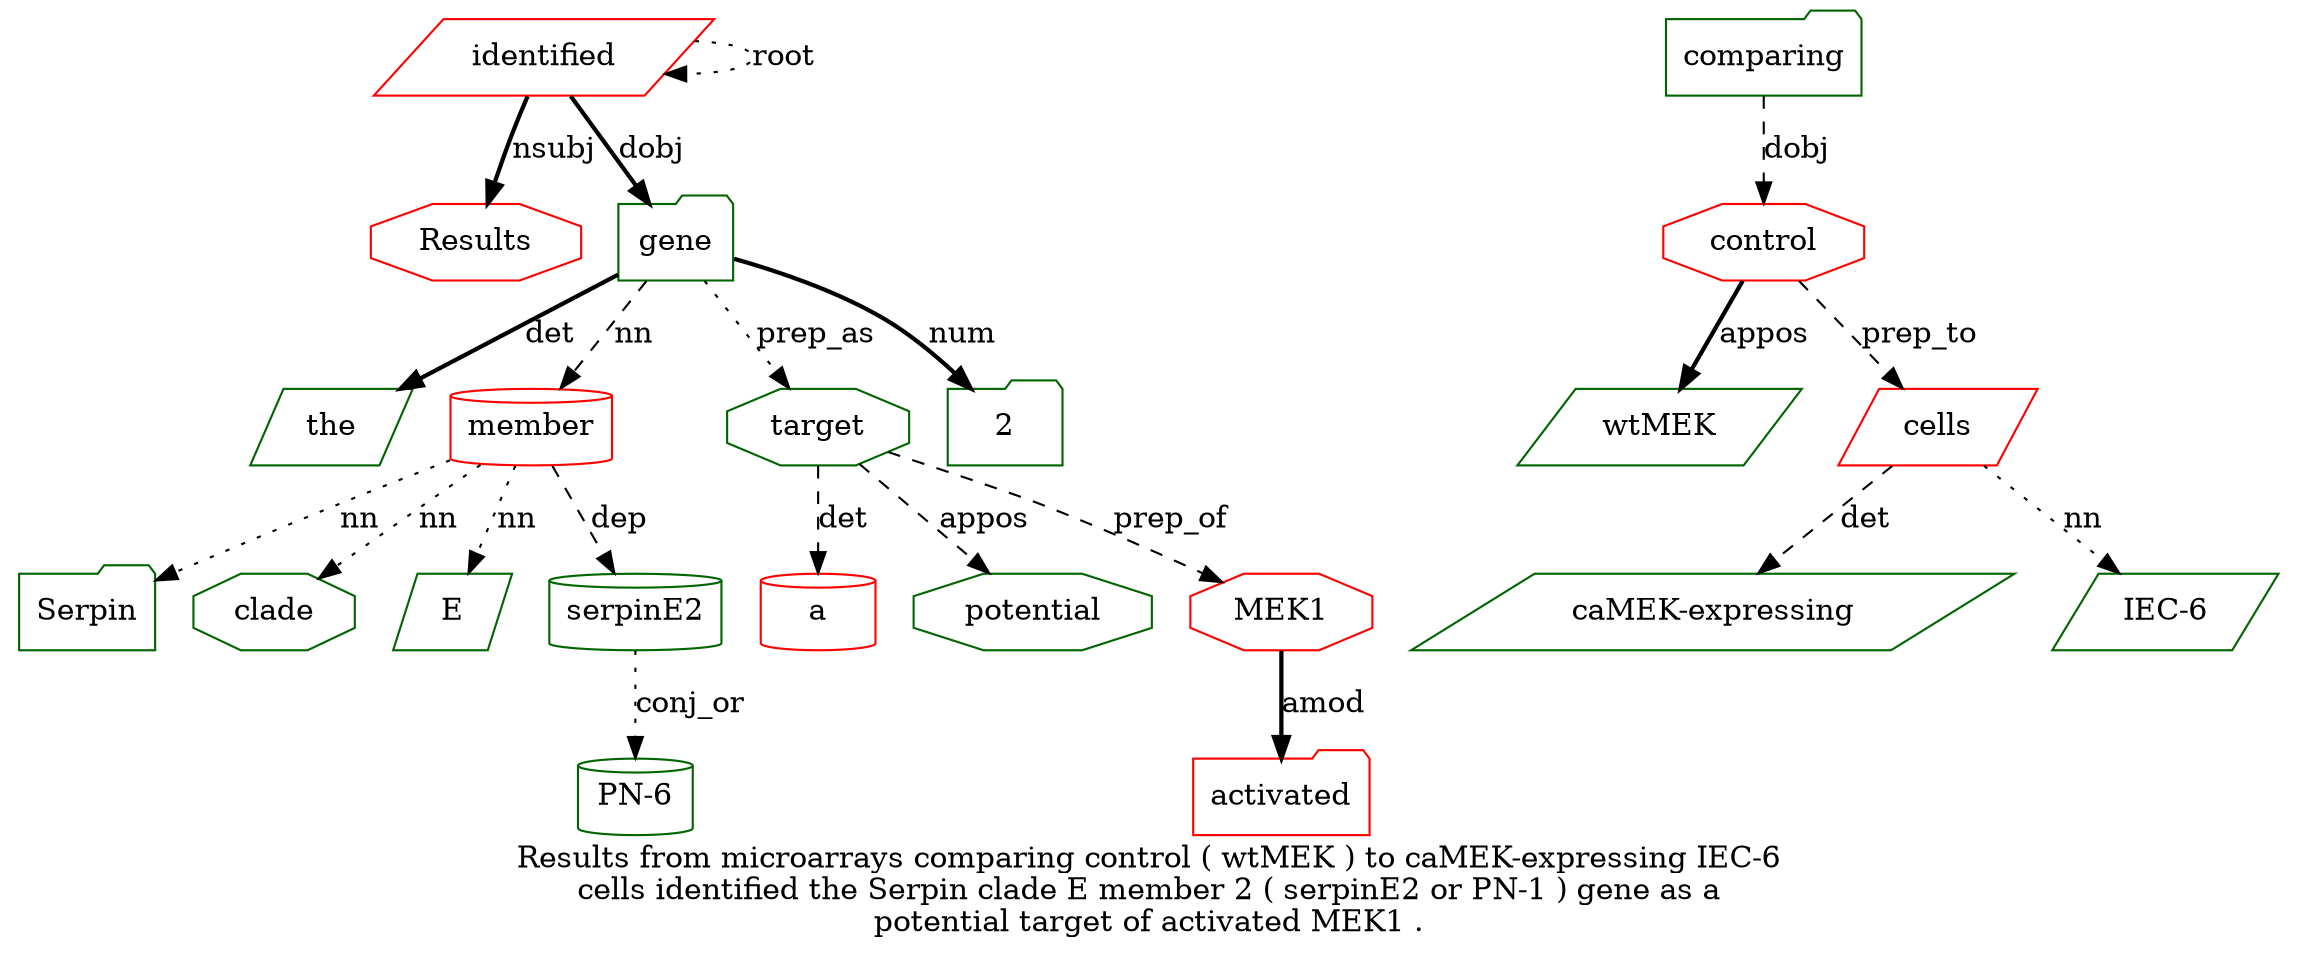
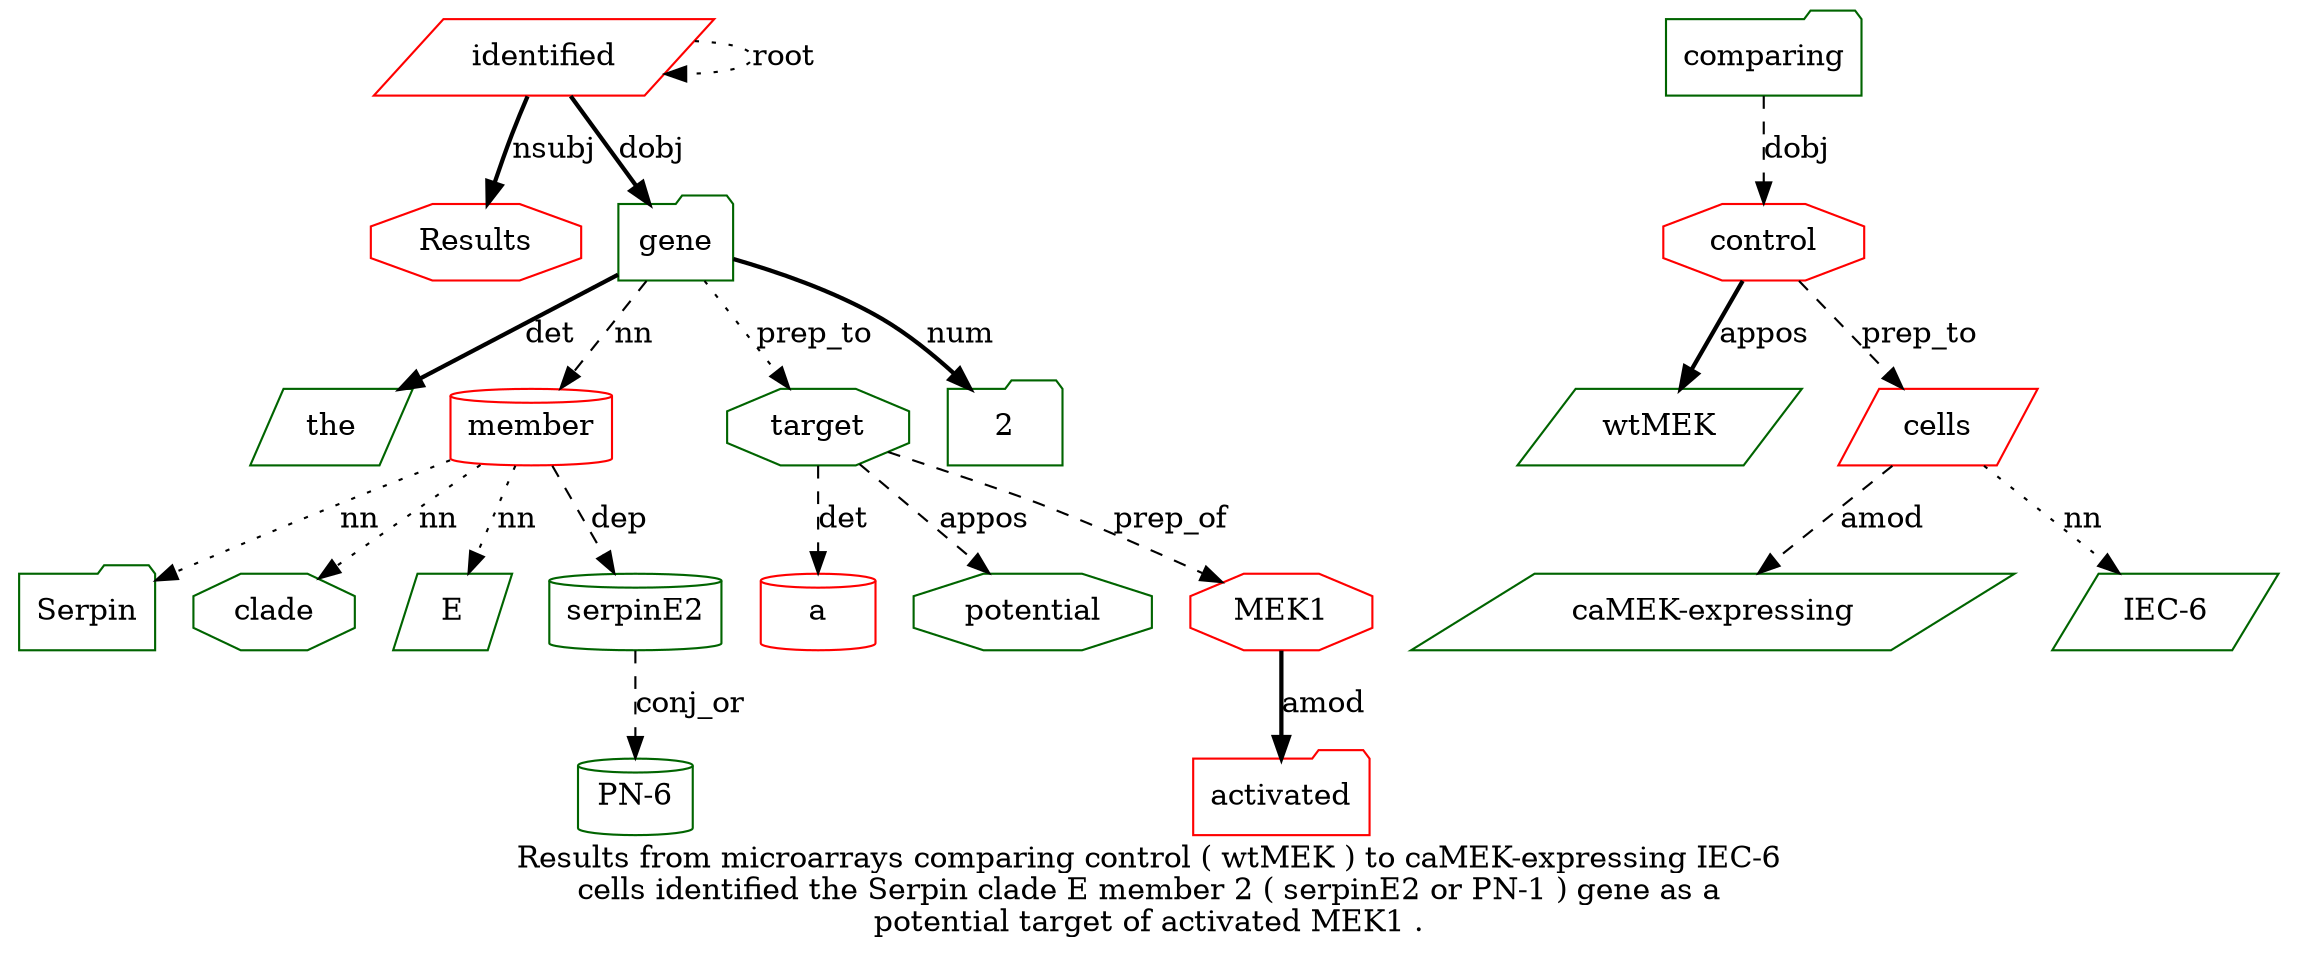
(816, 335) -> (815, 335)
(1866, 520) -> (1883, 520)
(635, 694) -> (635, 694)
